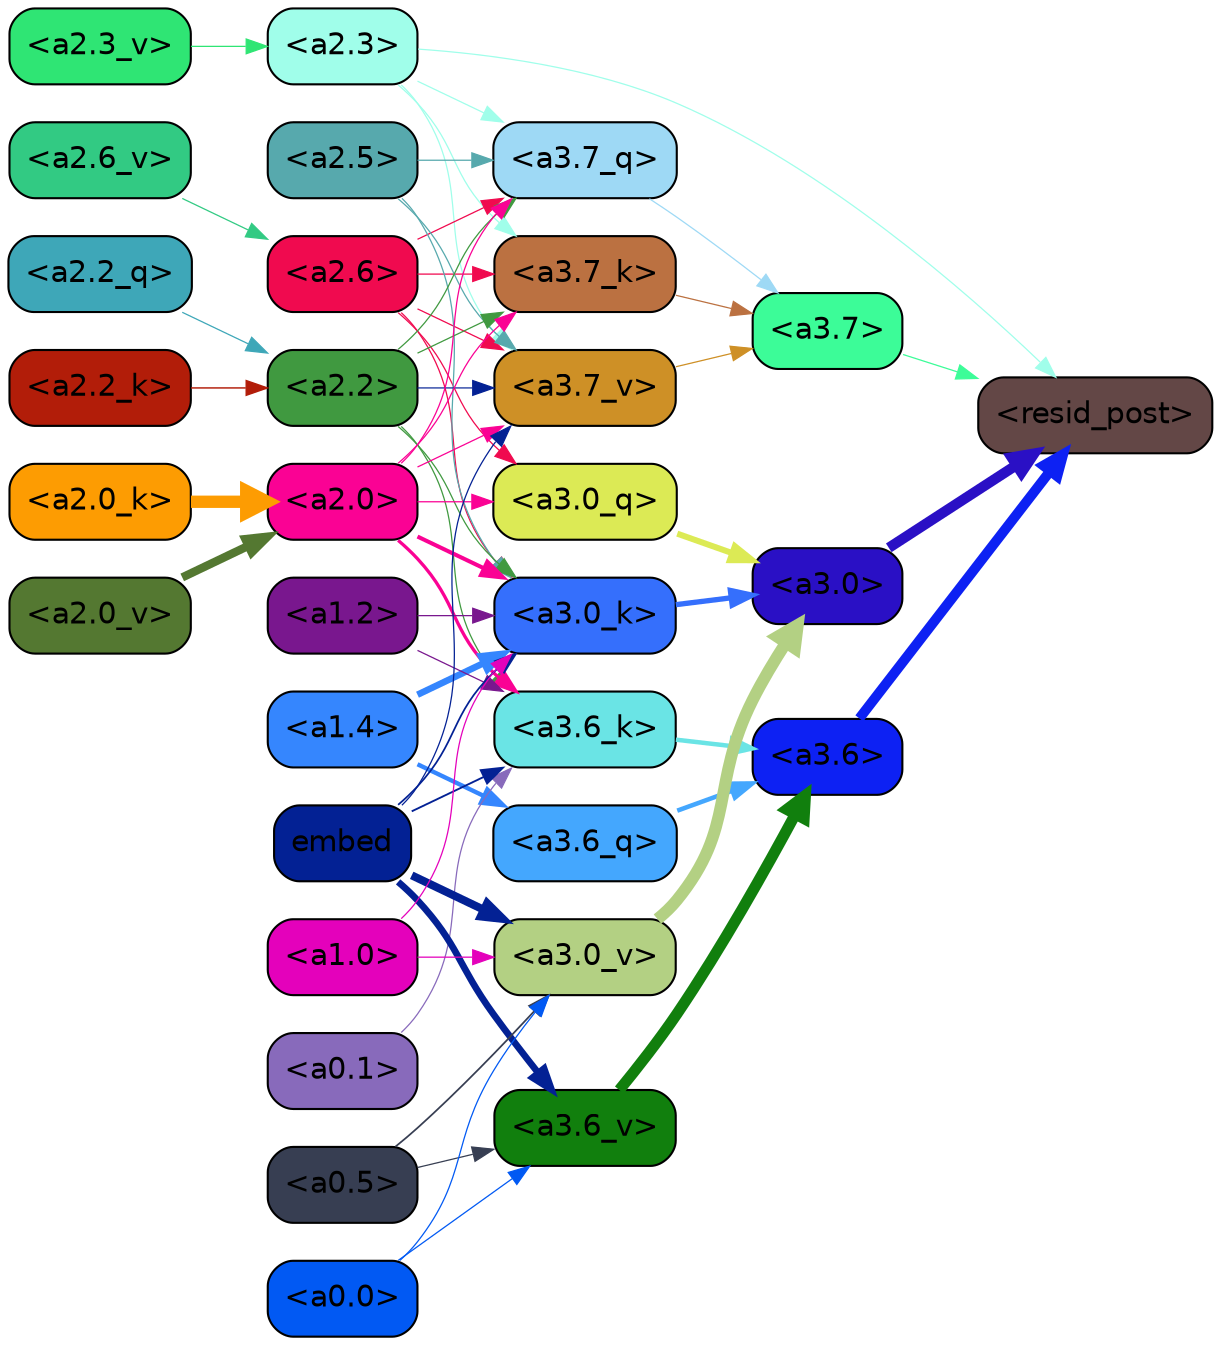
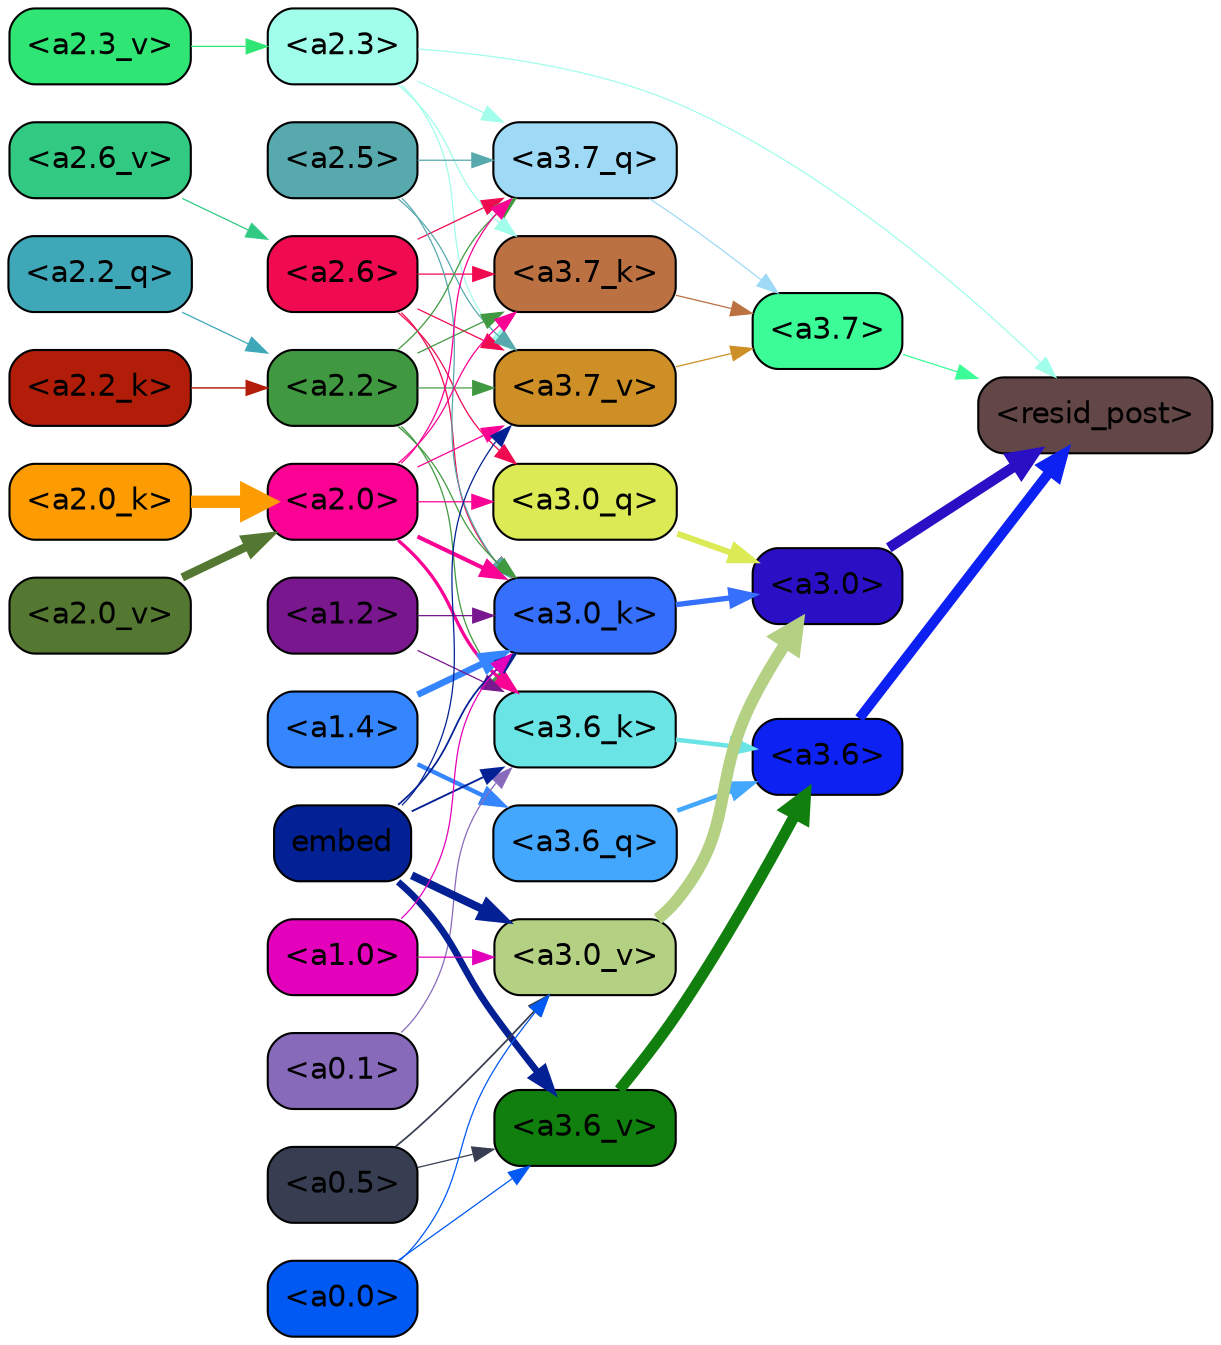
(431, 388) -> (431, 388)
